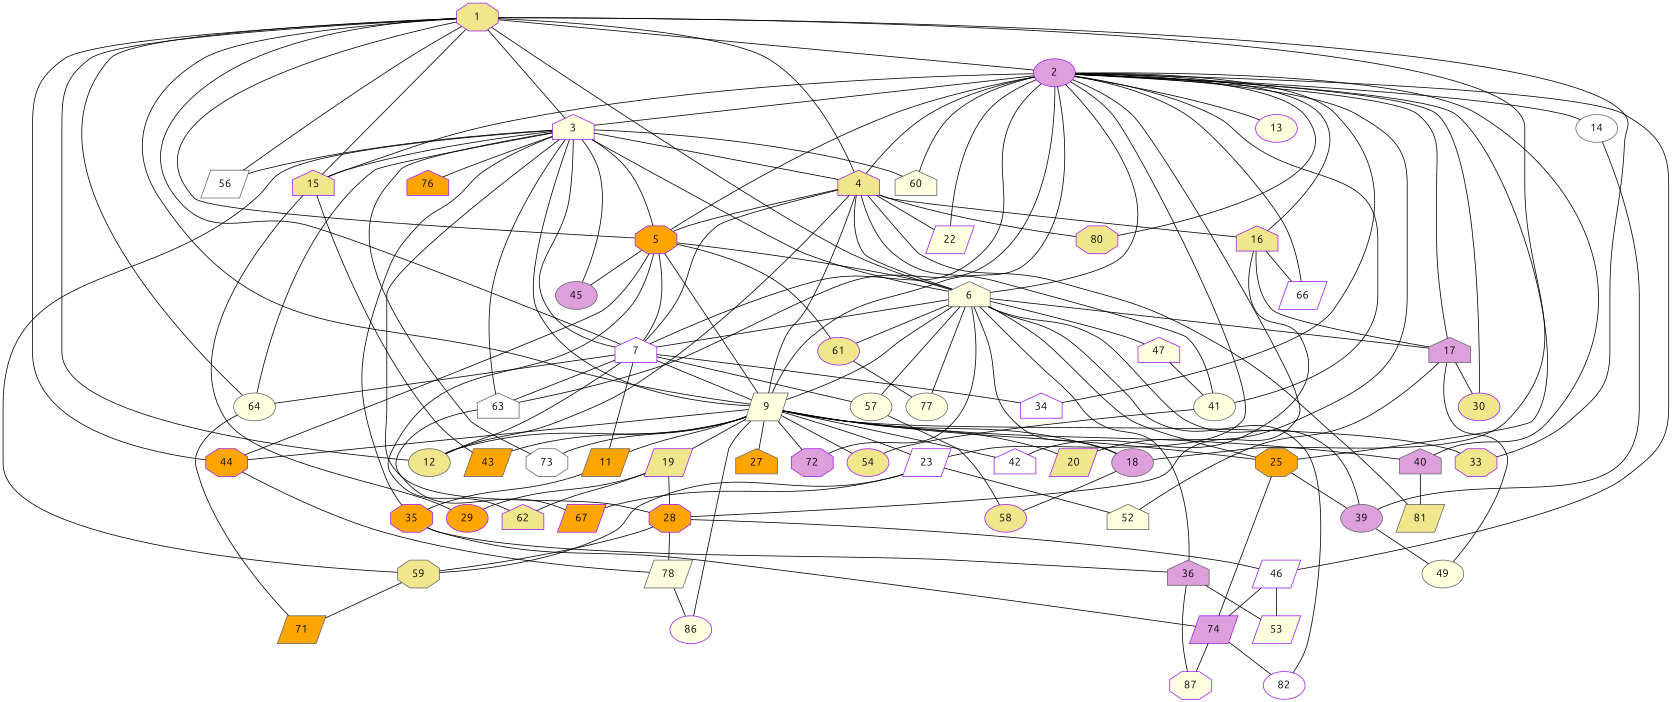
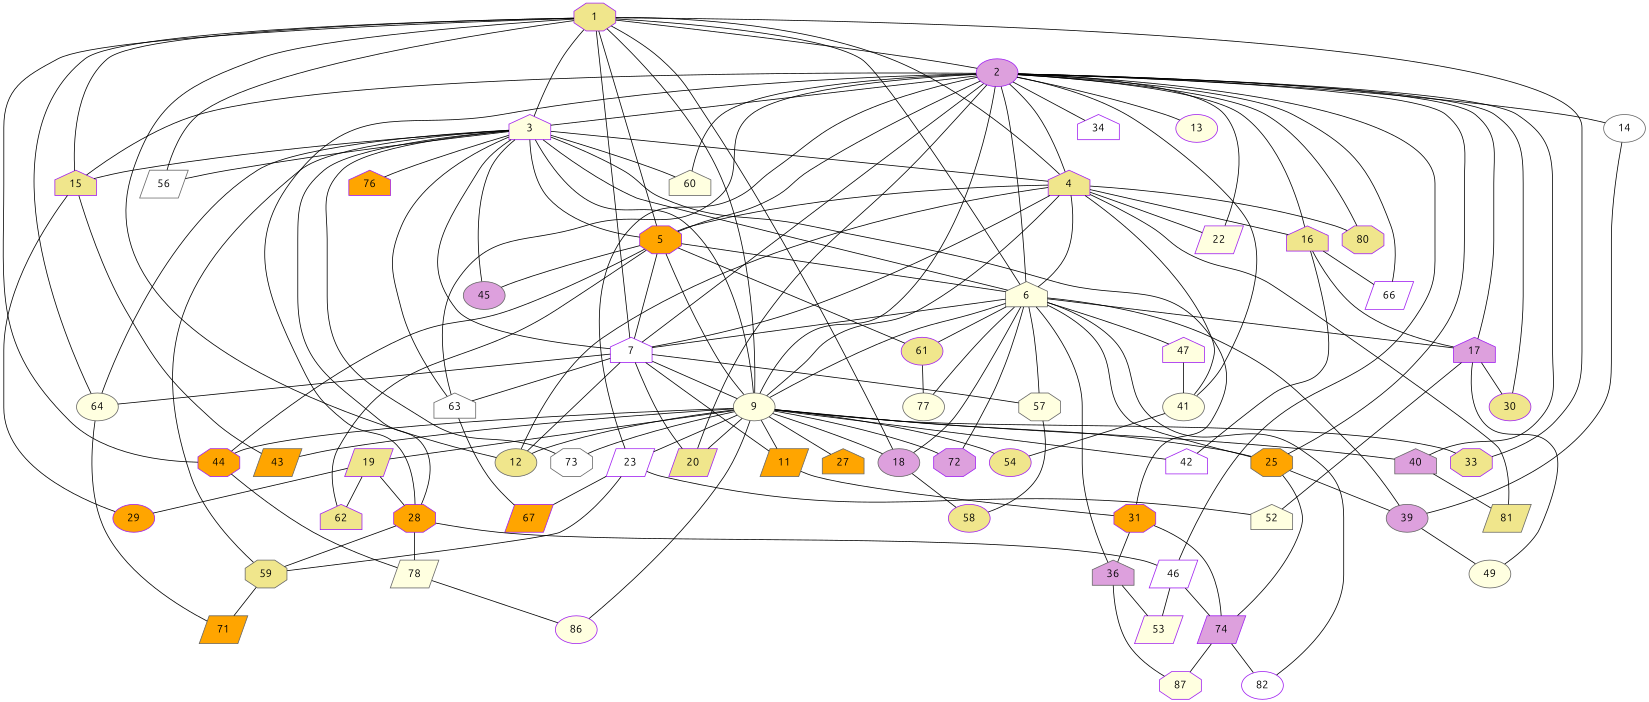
(1450, 351) -> (1474, 351)
(830, 376) -> (654, 405)
(767, 407) -> (754, 407)
(871, 407) -> (1040, 407)
(412, 518) -> (1135, 518)
